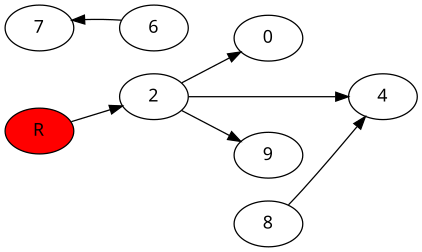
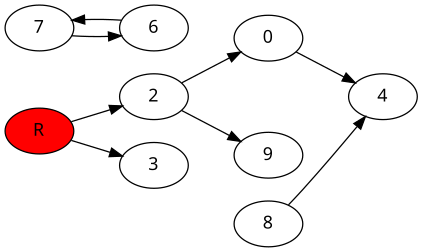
none -> (90, 37)
(262, 97) -> (320, 64)
none -> (154, 165)
